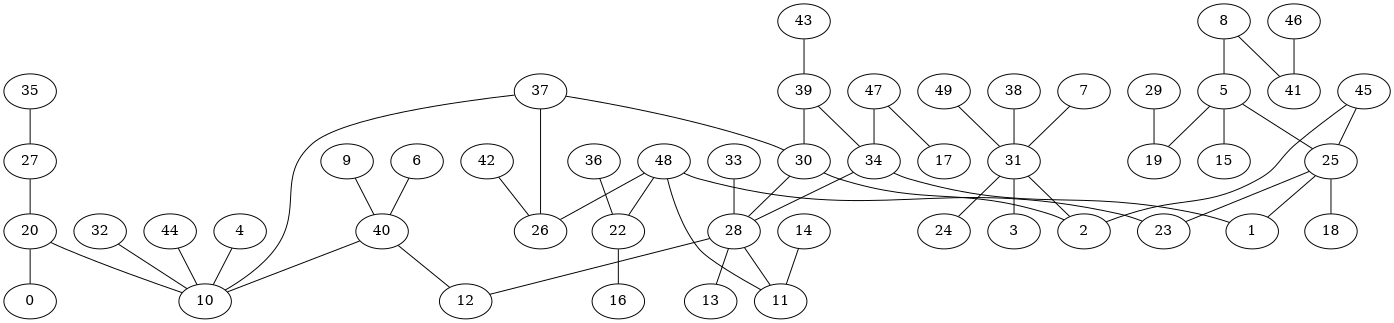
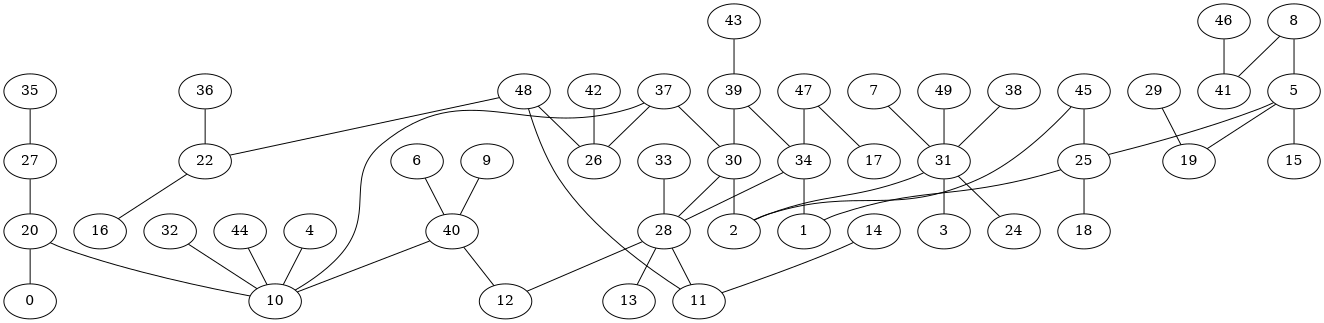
(1164, 231) -> none
